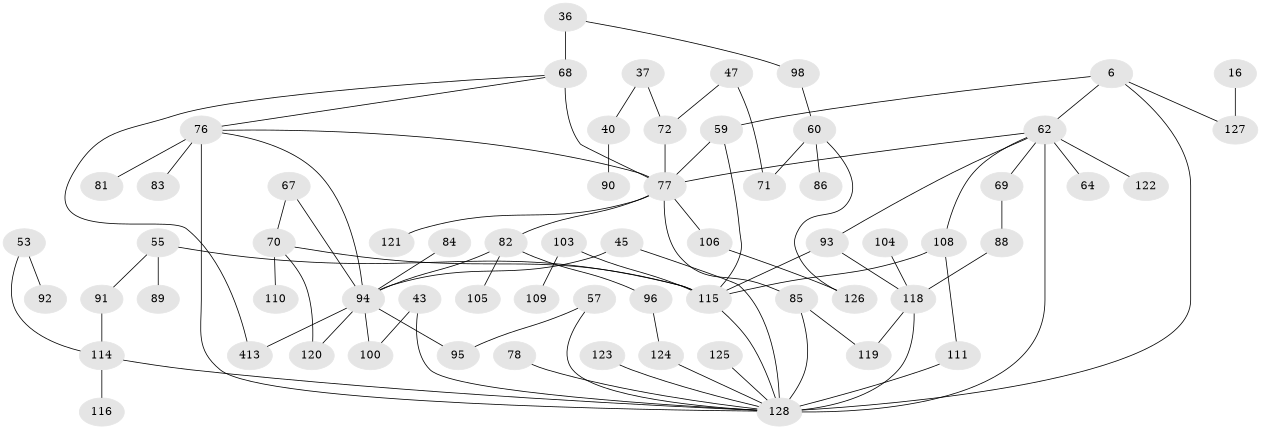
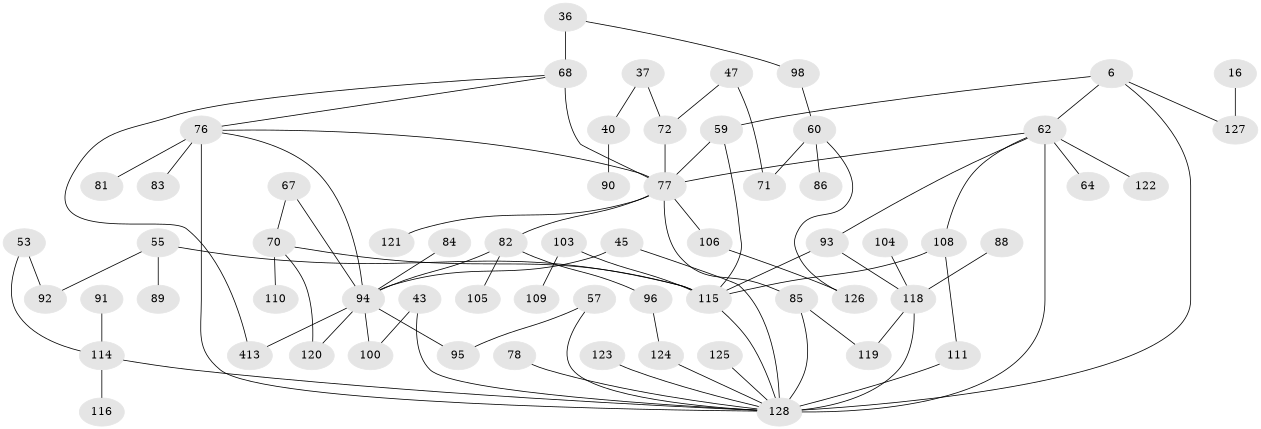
(1002, 186) -> none
(130, 271) -> (102, 271)
